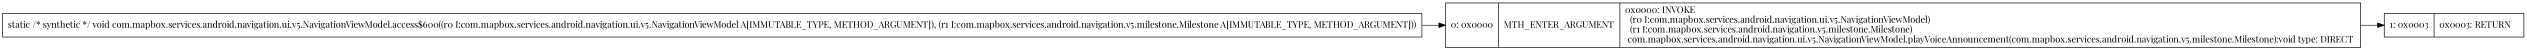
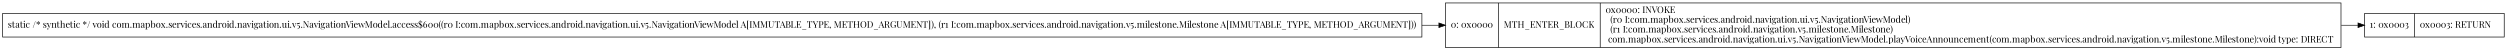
(1559, 25) -> (1549, 25)
